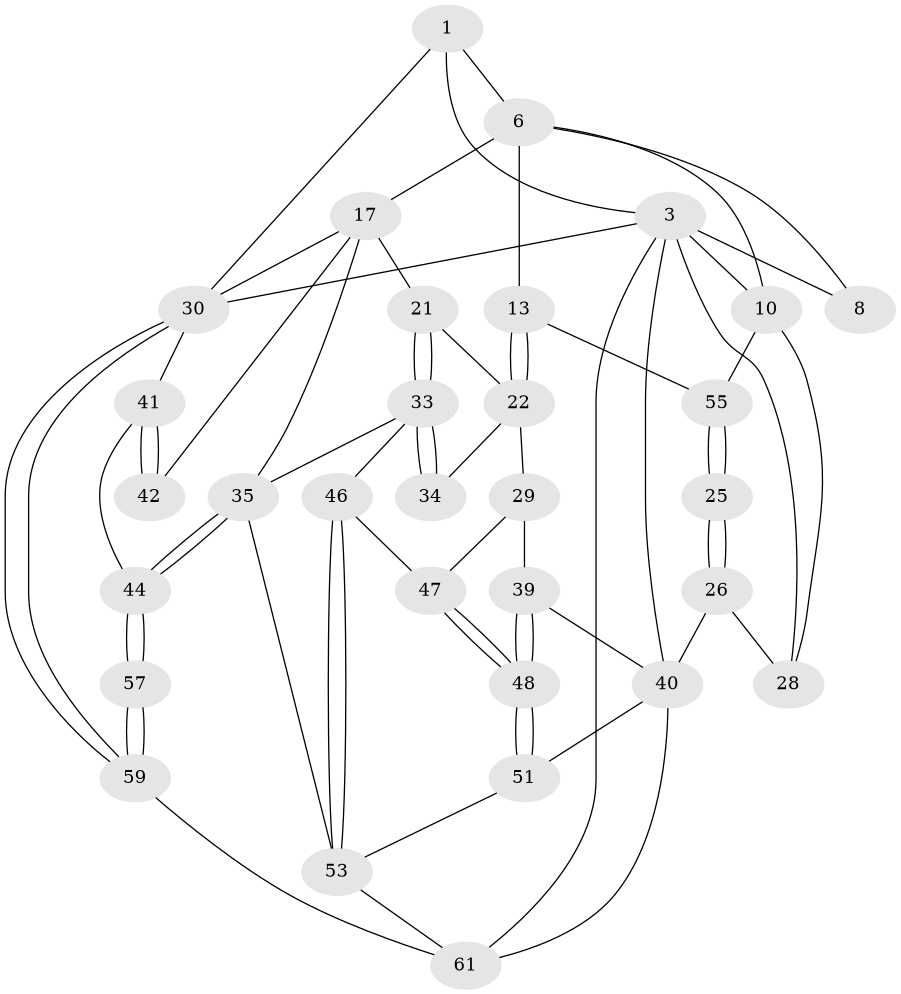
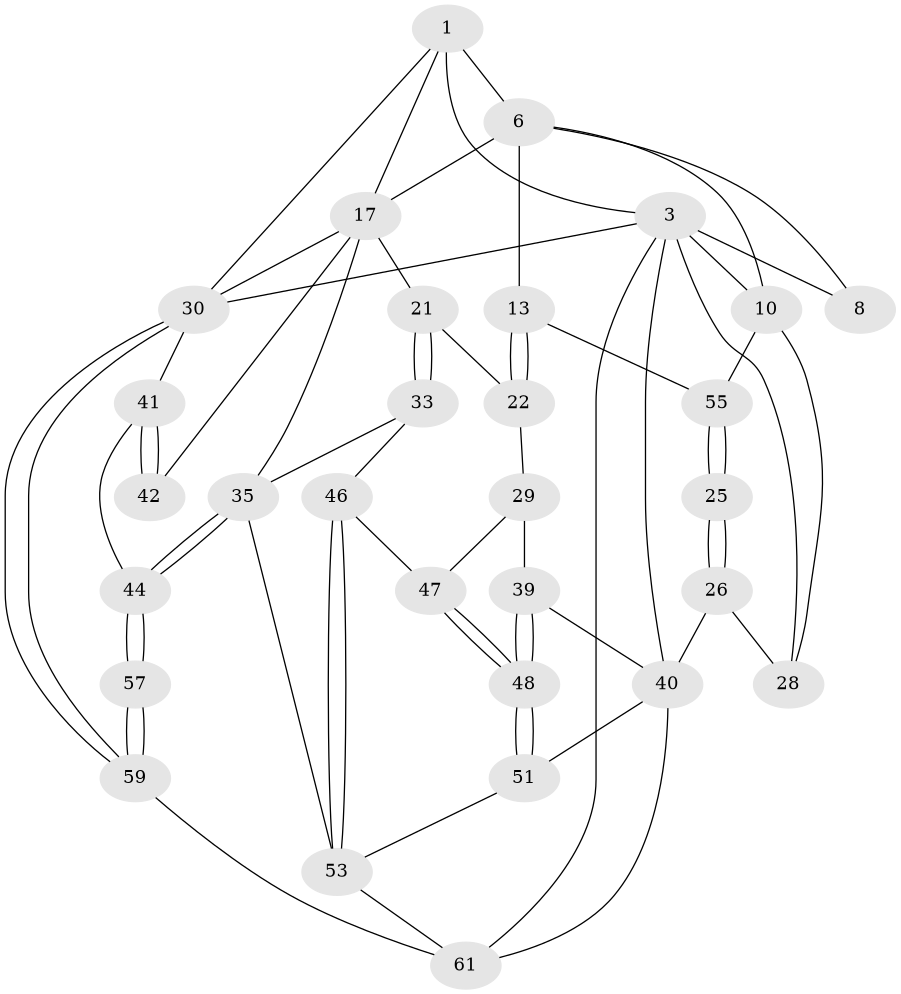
none -> (407, 122)
(431, 497) -> none
